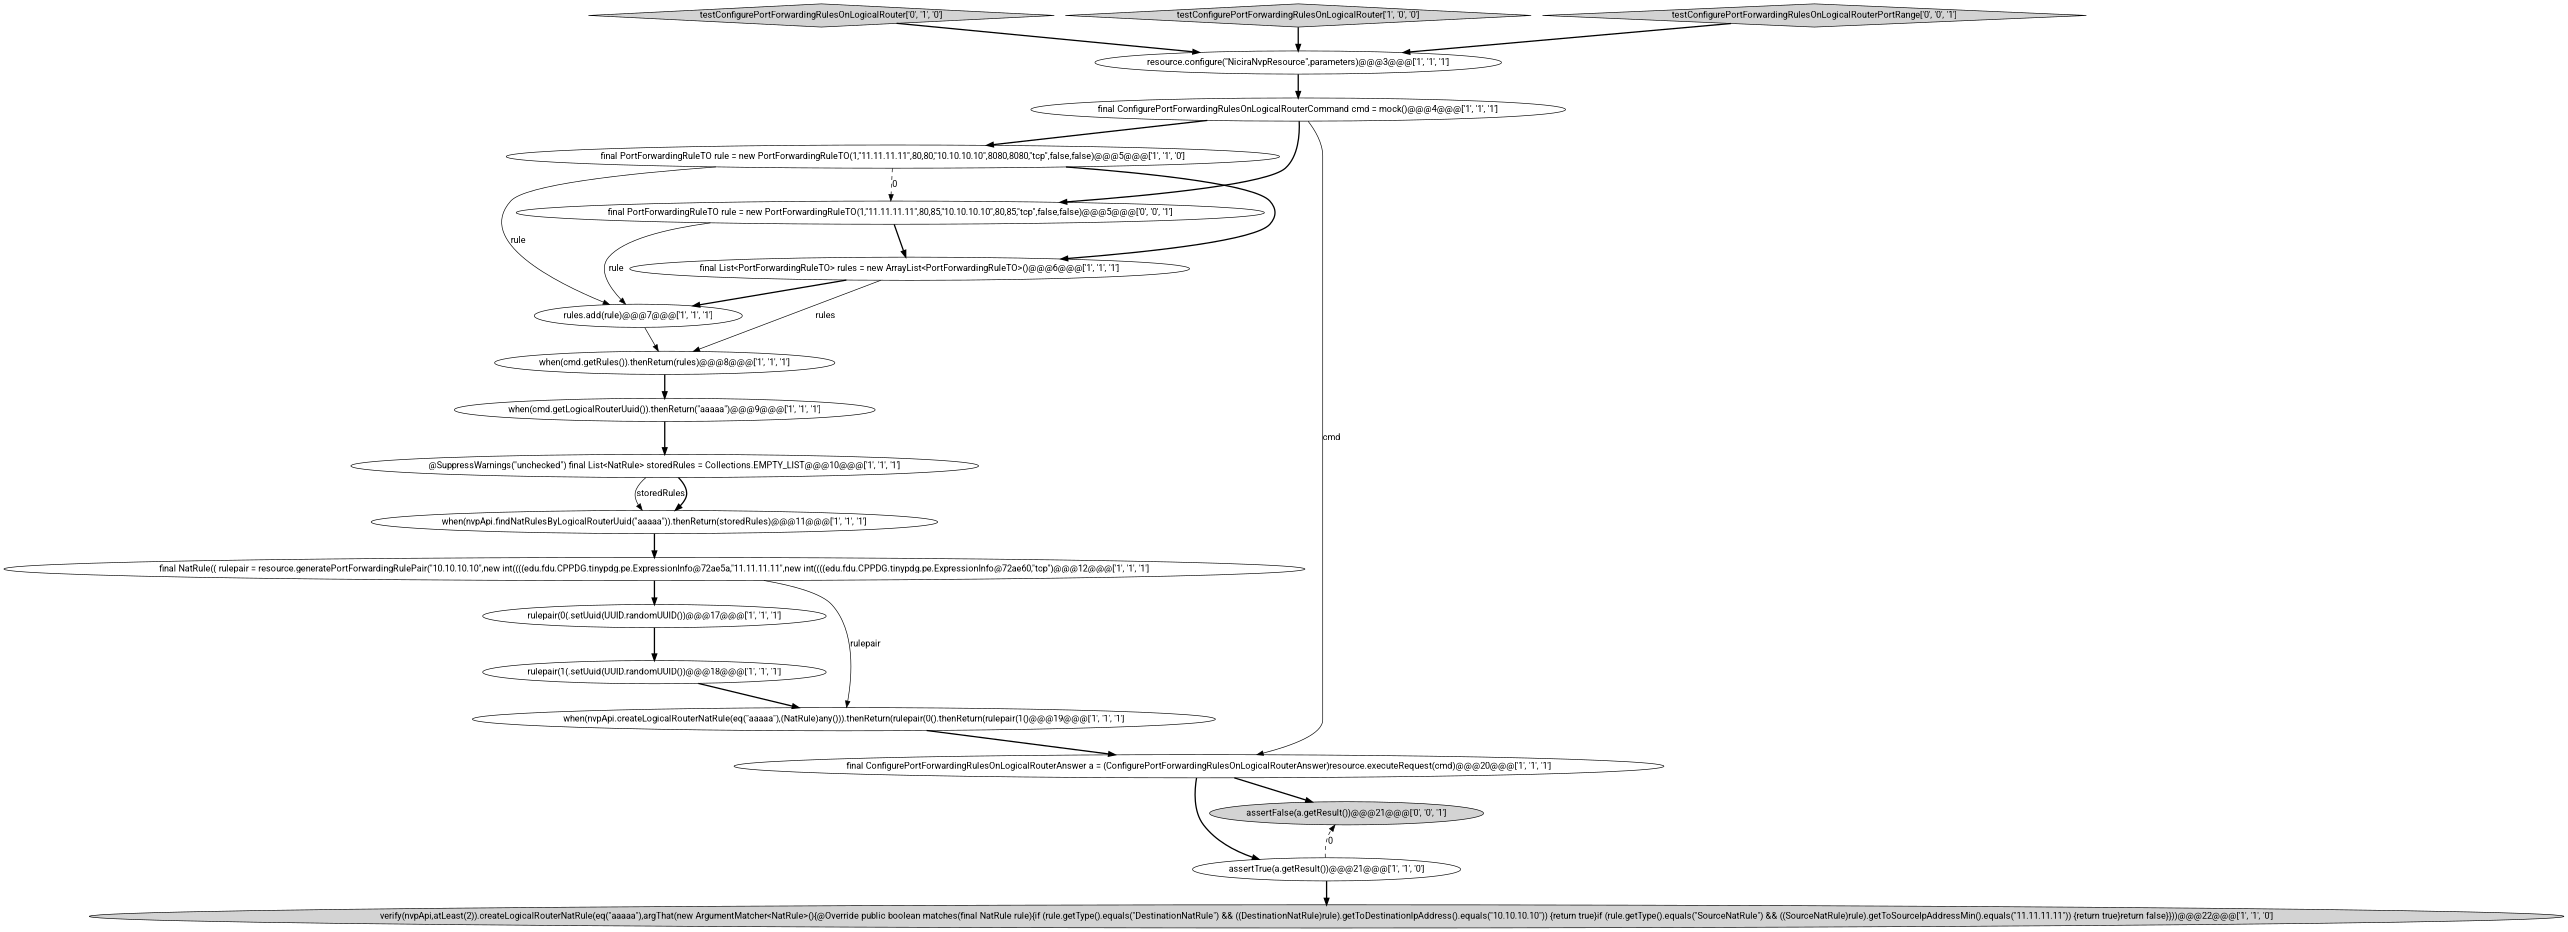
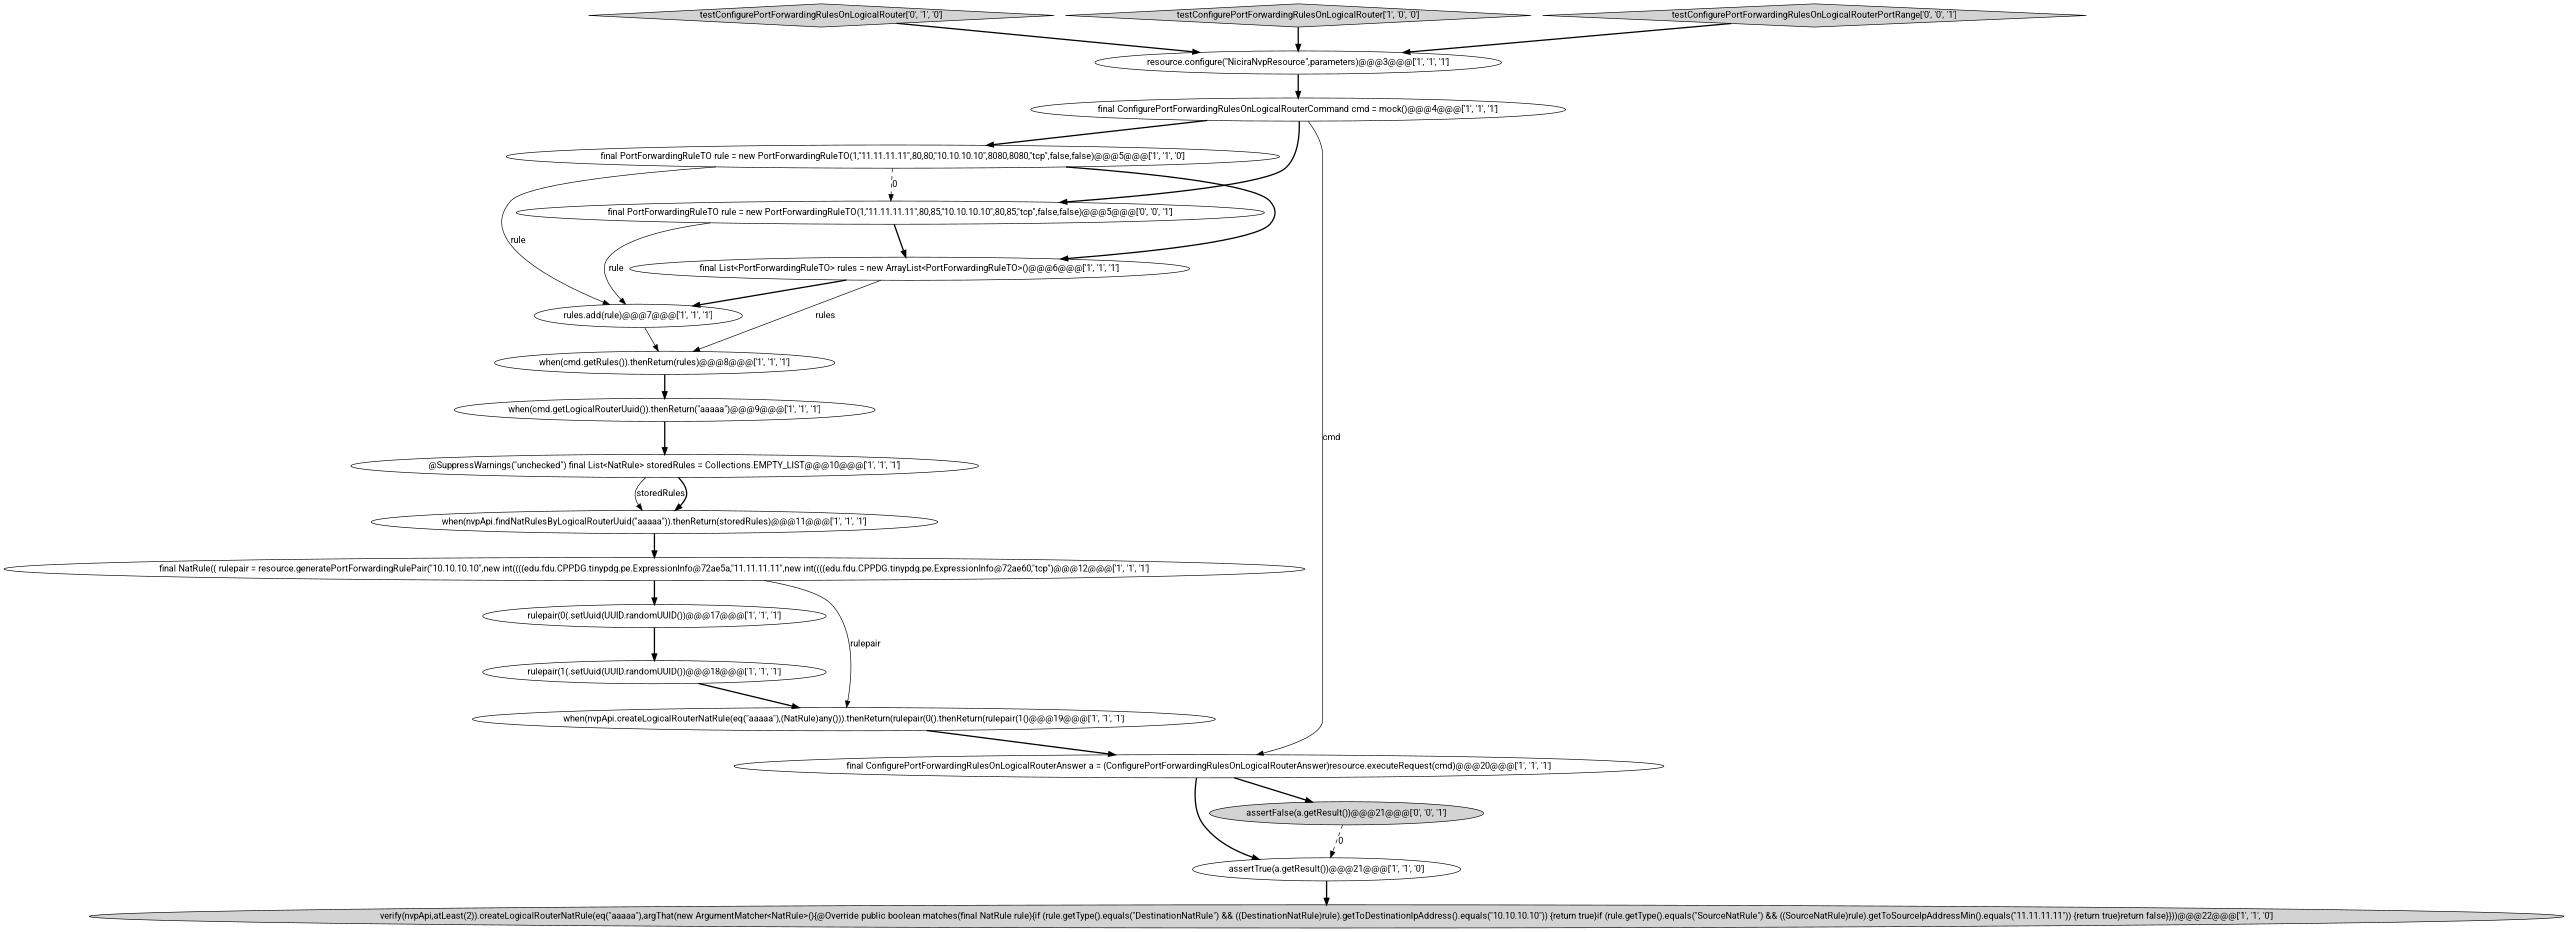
(1326, 843) -> (1338, 838)
